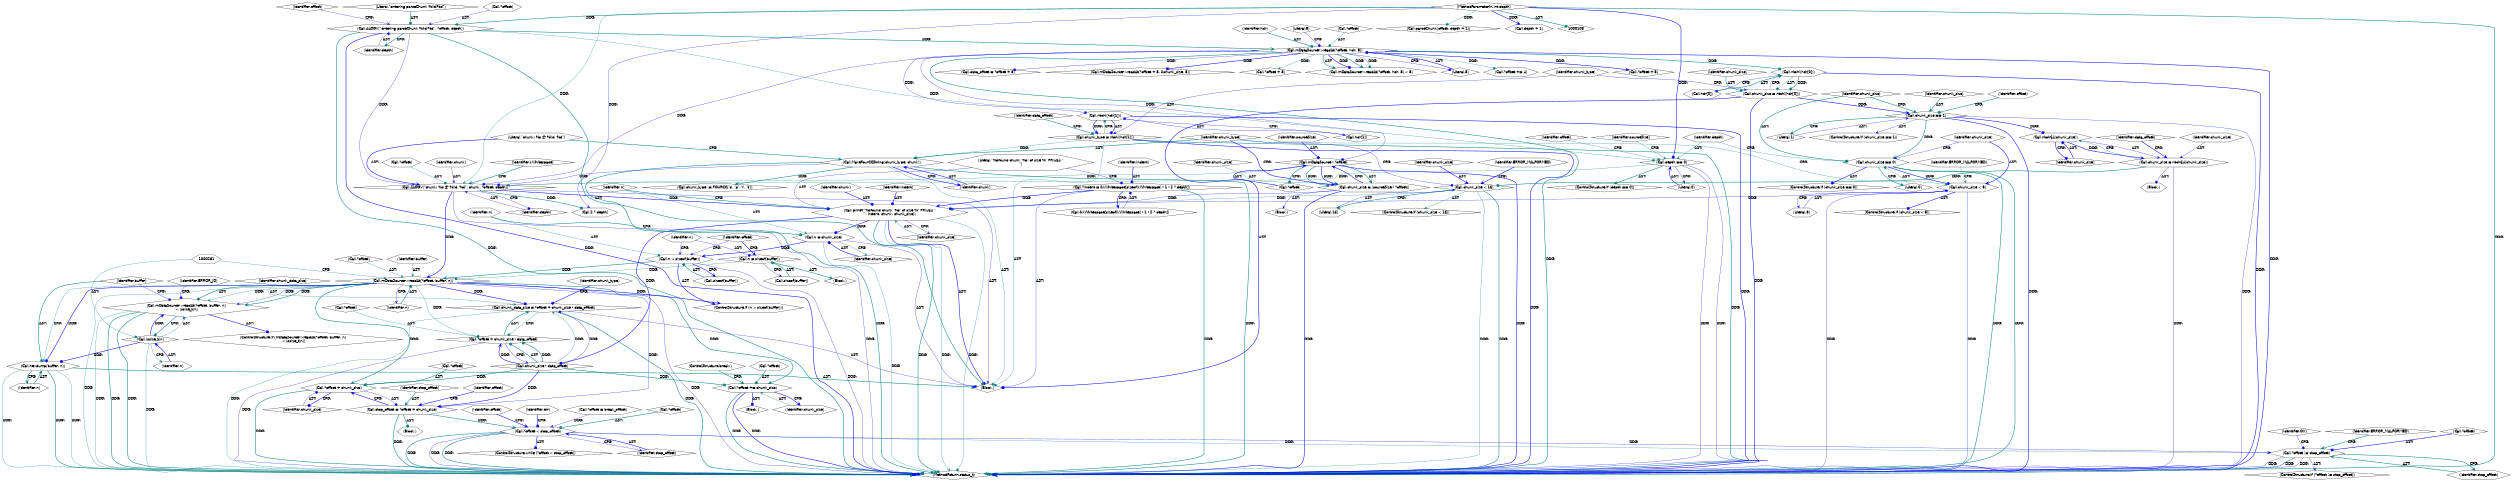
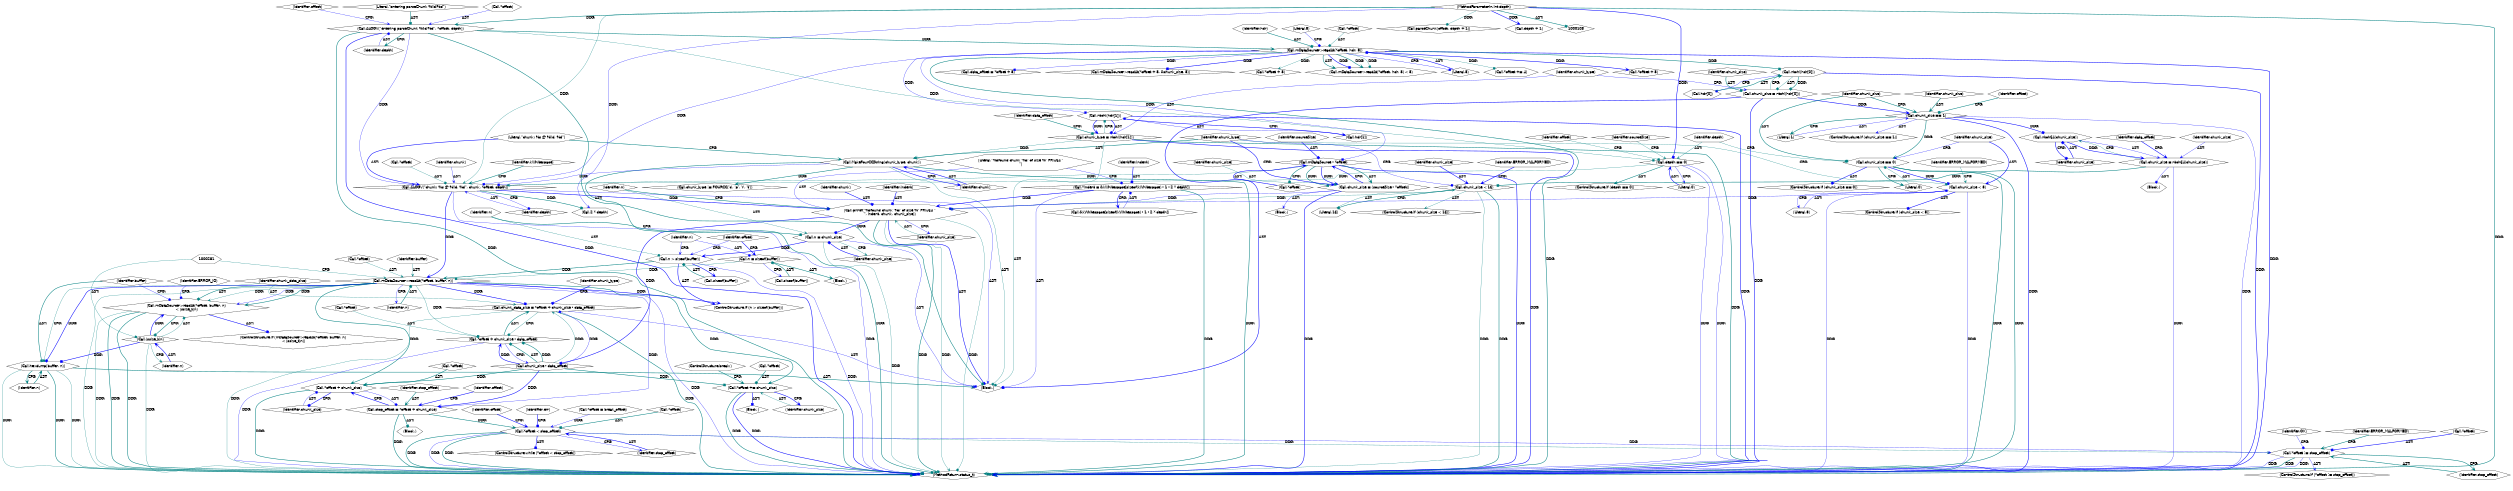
(1233, 126) -> (1233, 126)
(1390, 193) -> (1390, 193)
(101, 287) -> (101, 287)
